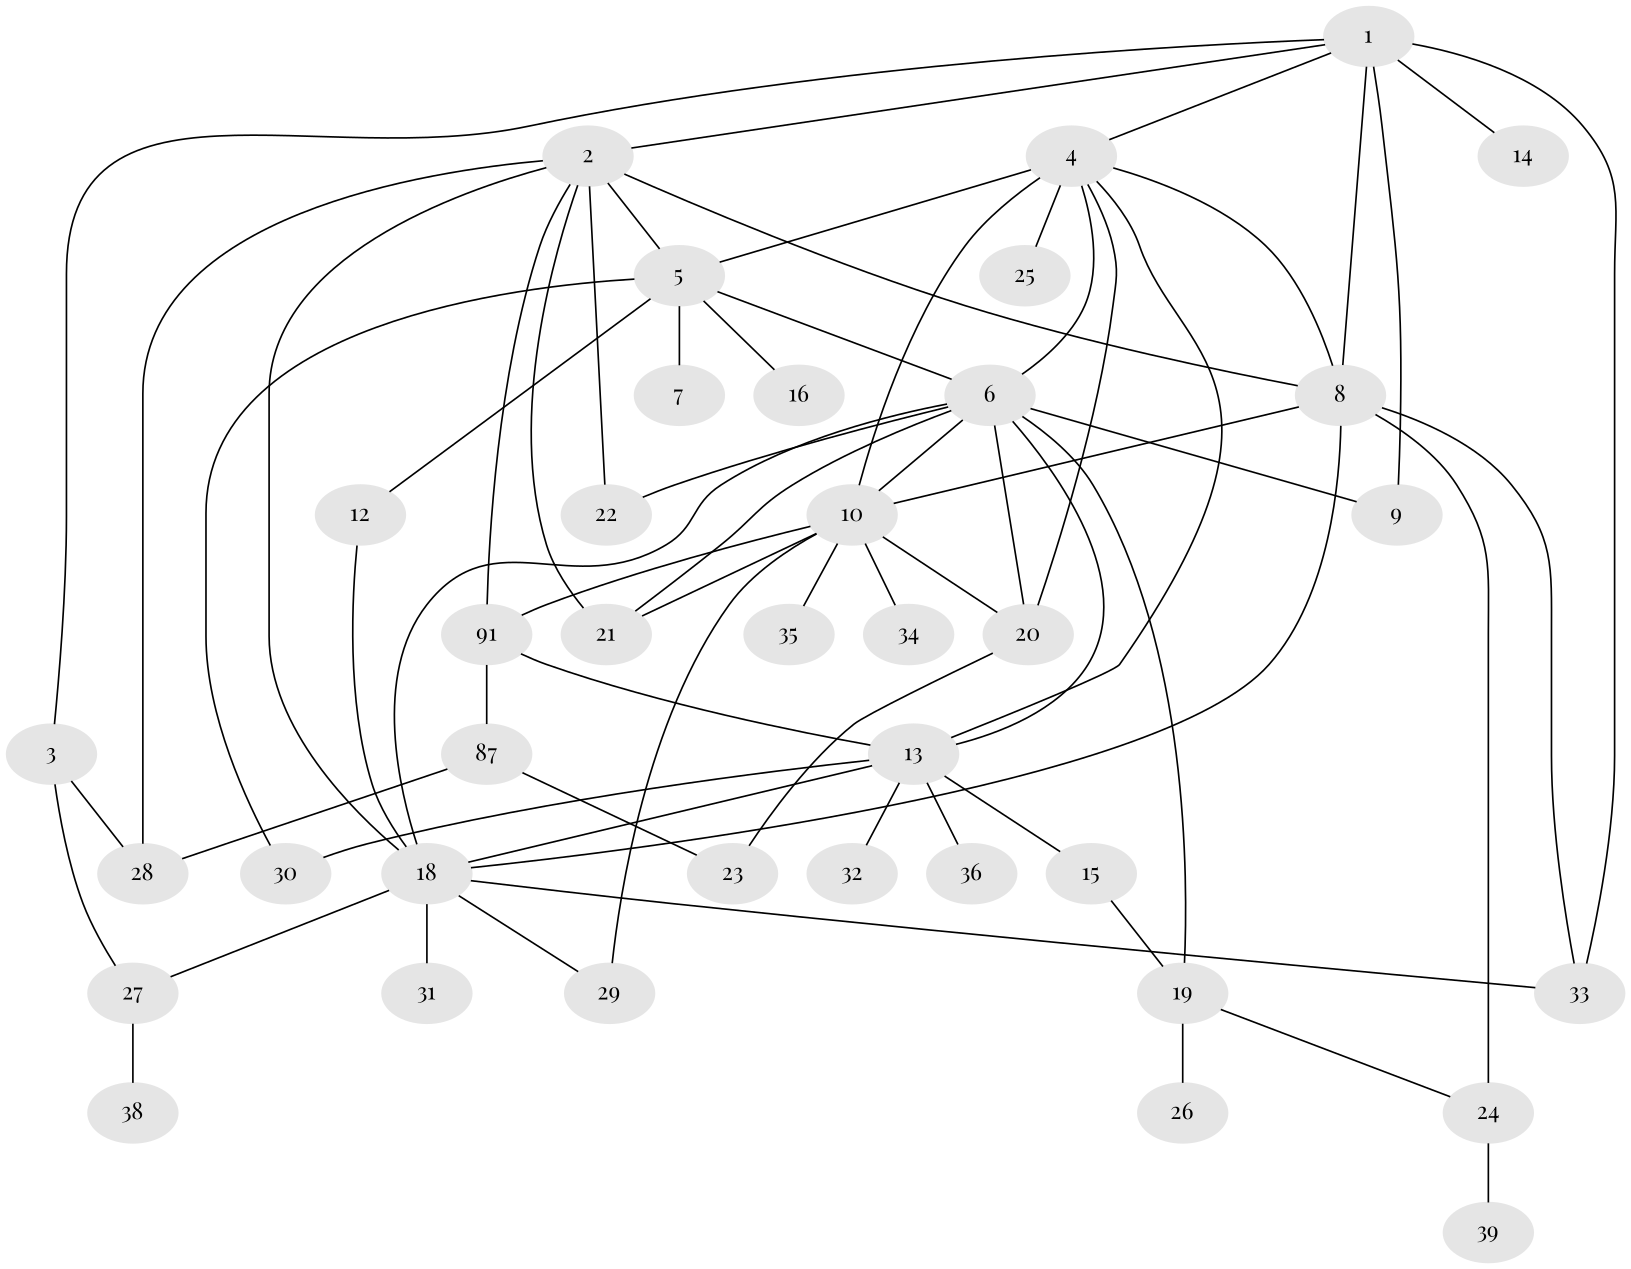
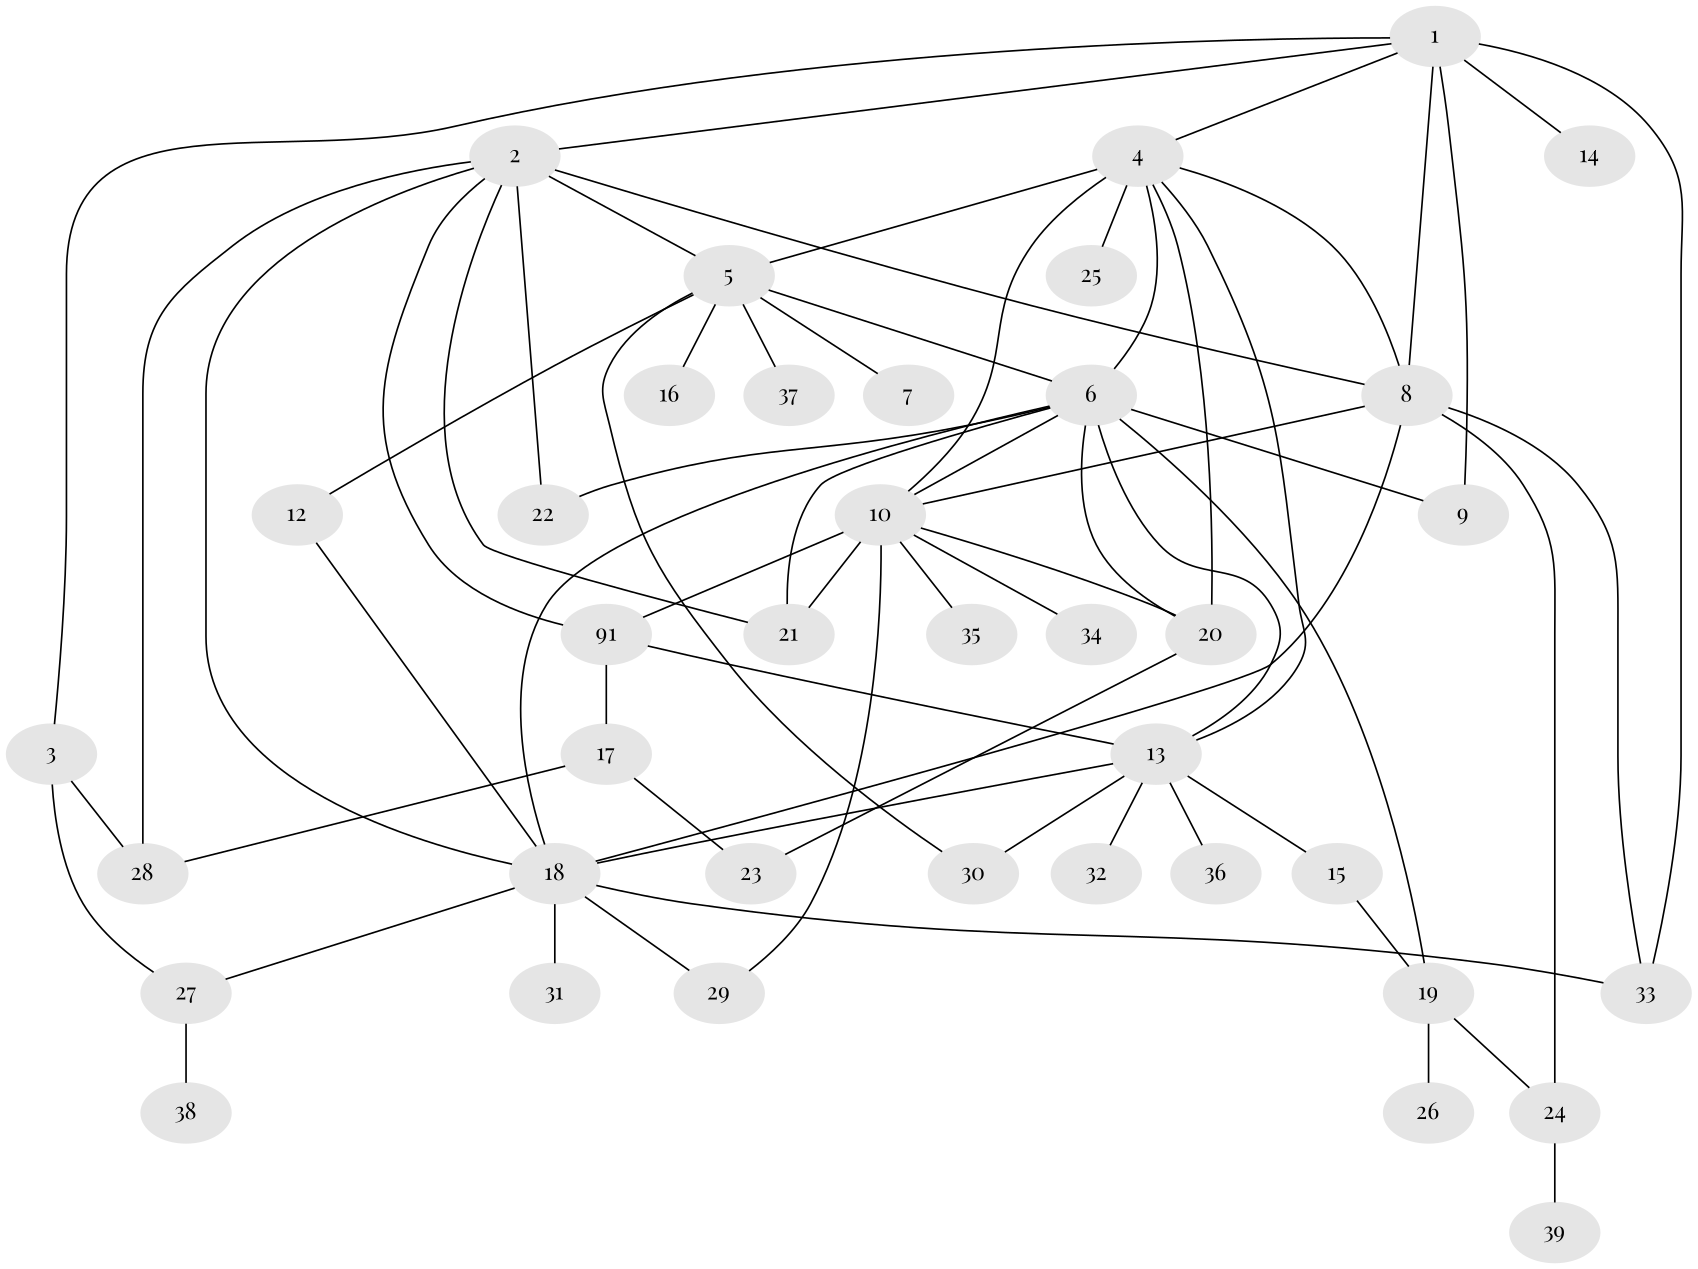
none -> (789, 395)
(487, 754) -> (606, 754)
